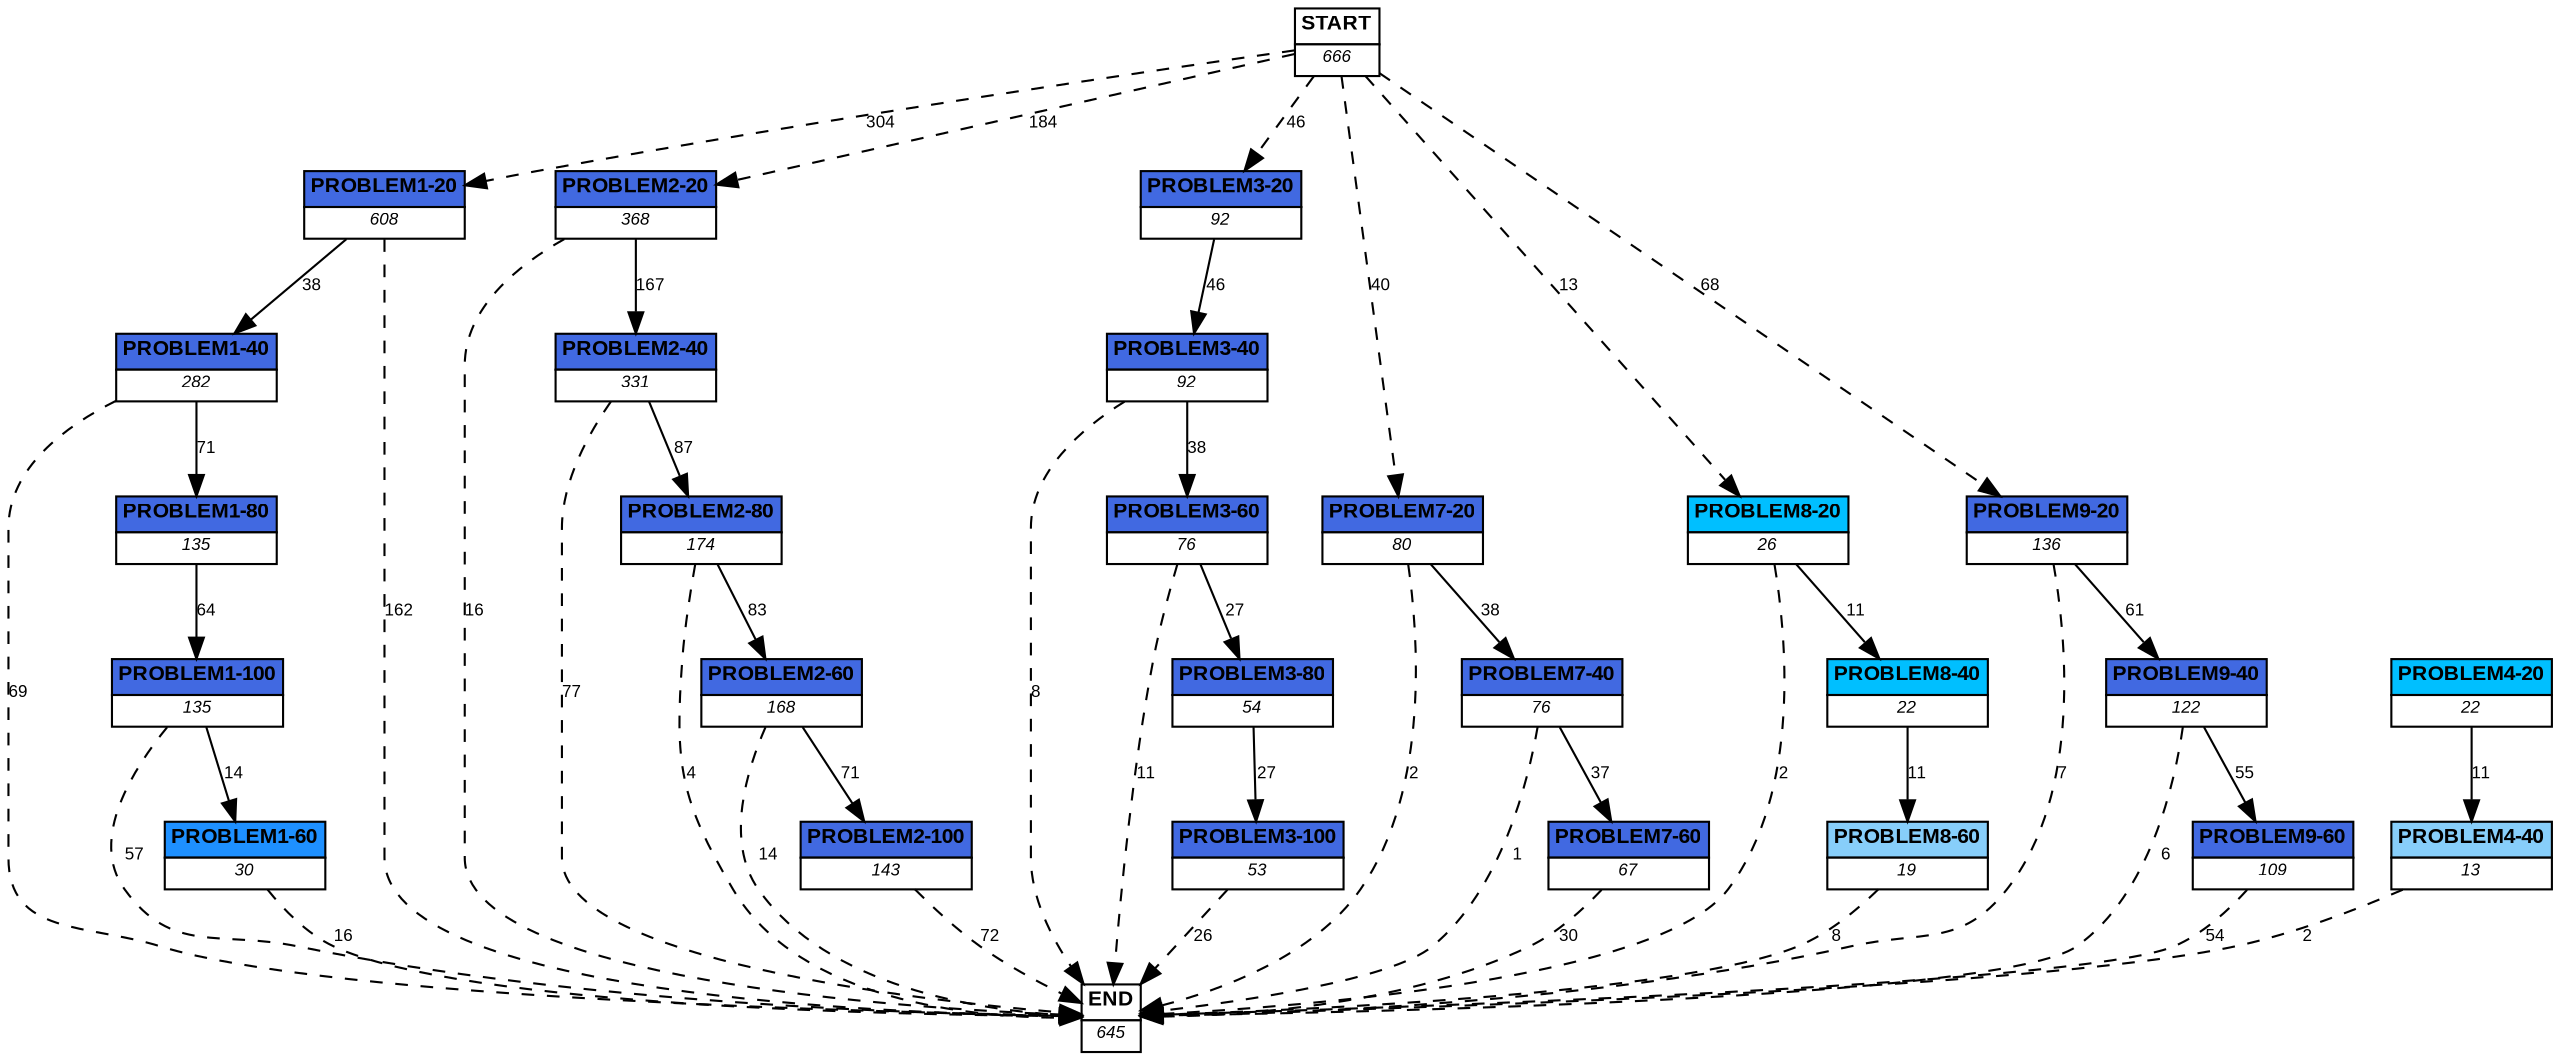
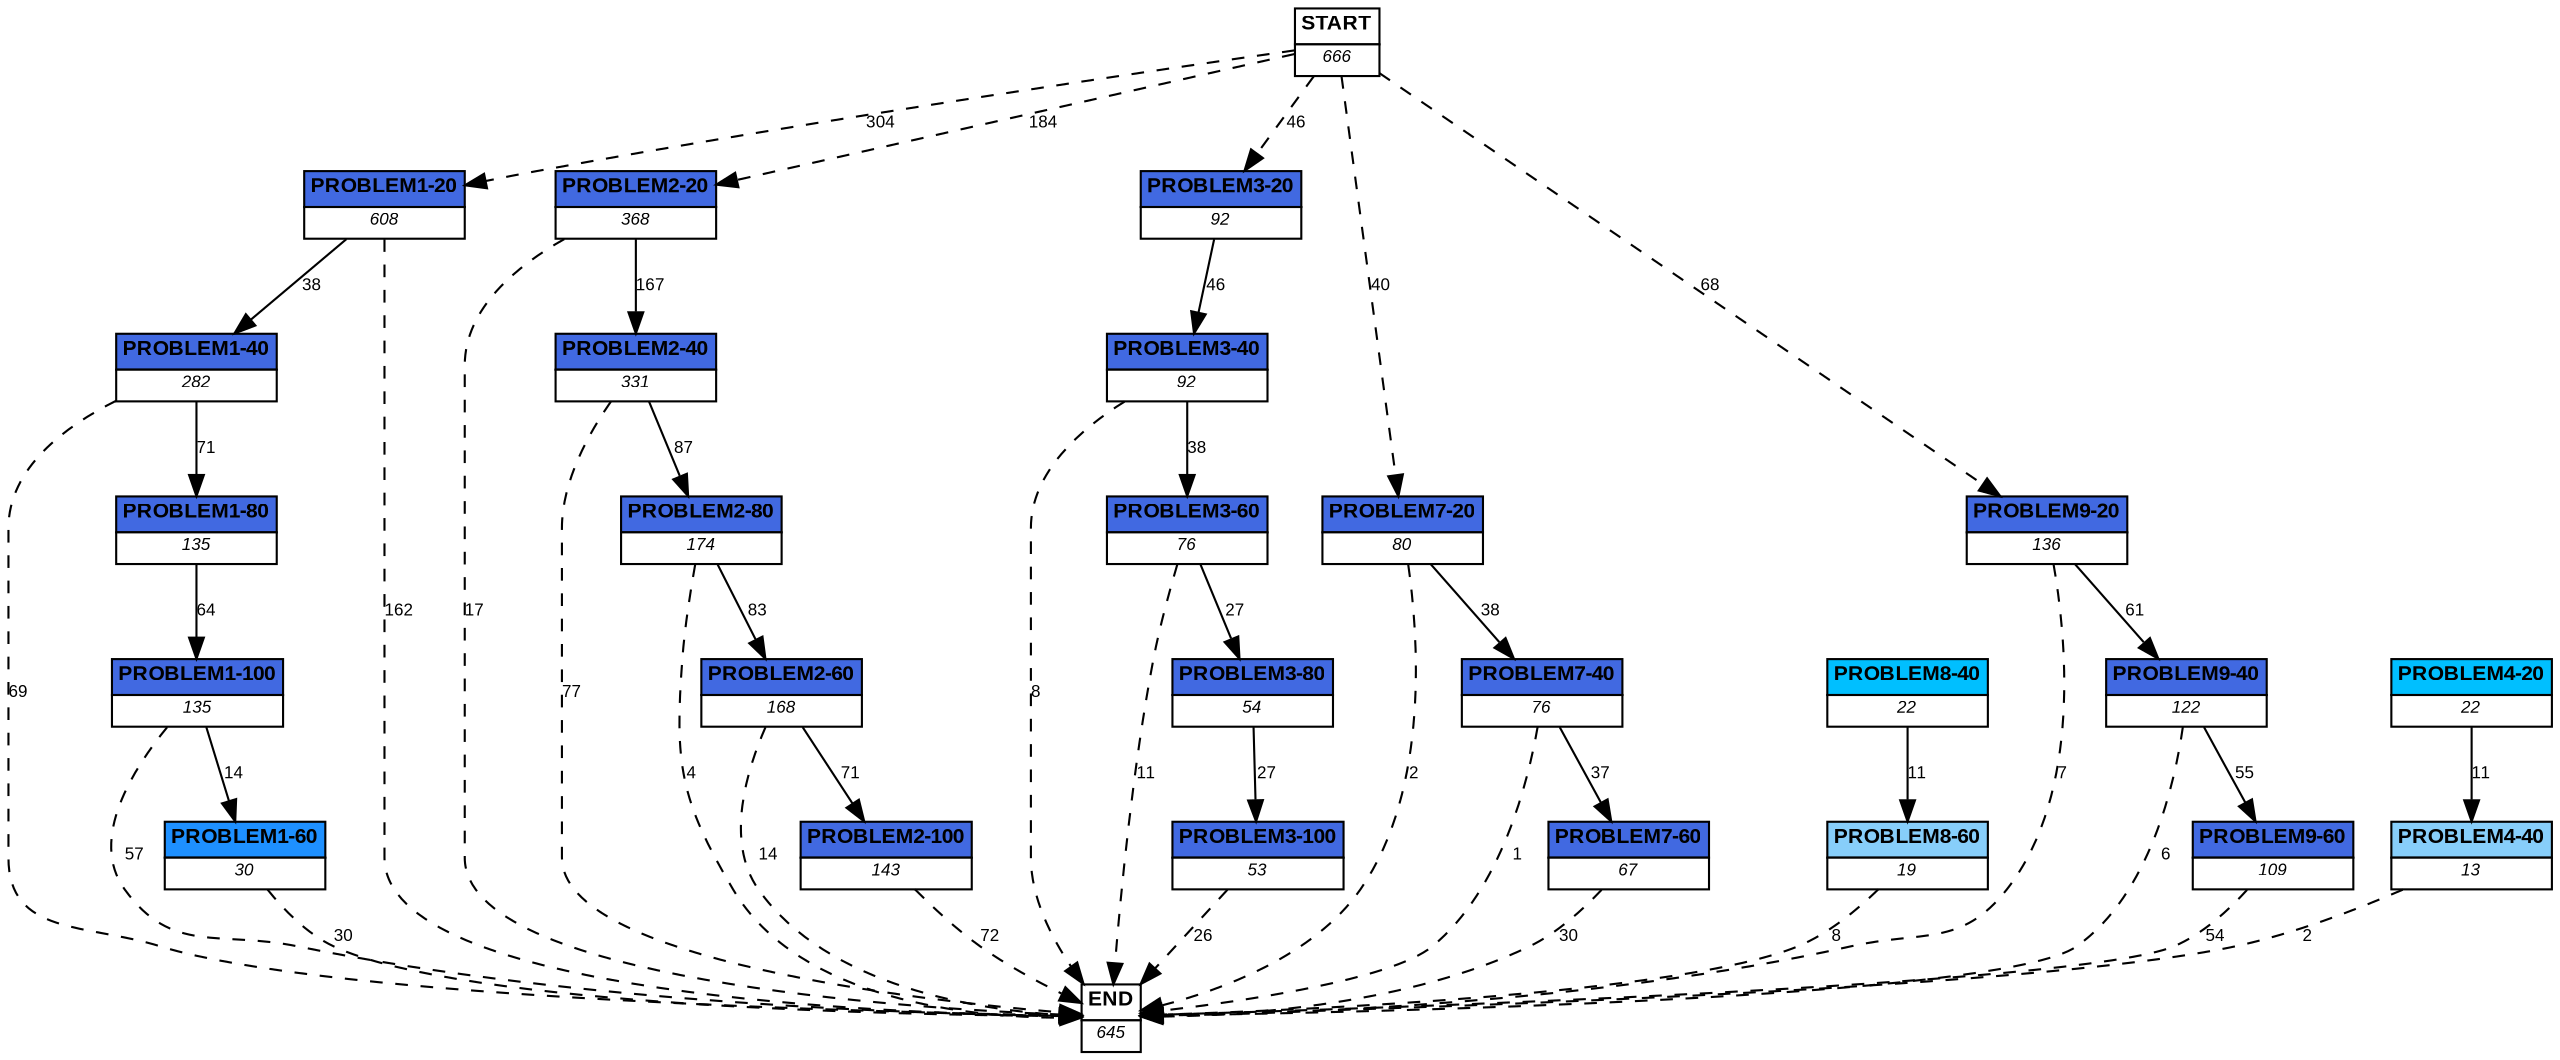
(1768, 530) -> none
(475, 612) -> (475, 612)
(344, 937) -> (344, 937)
